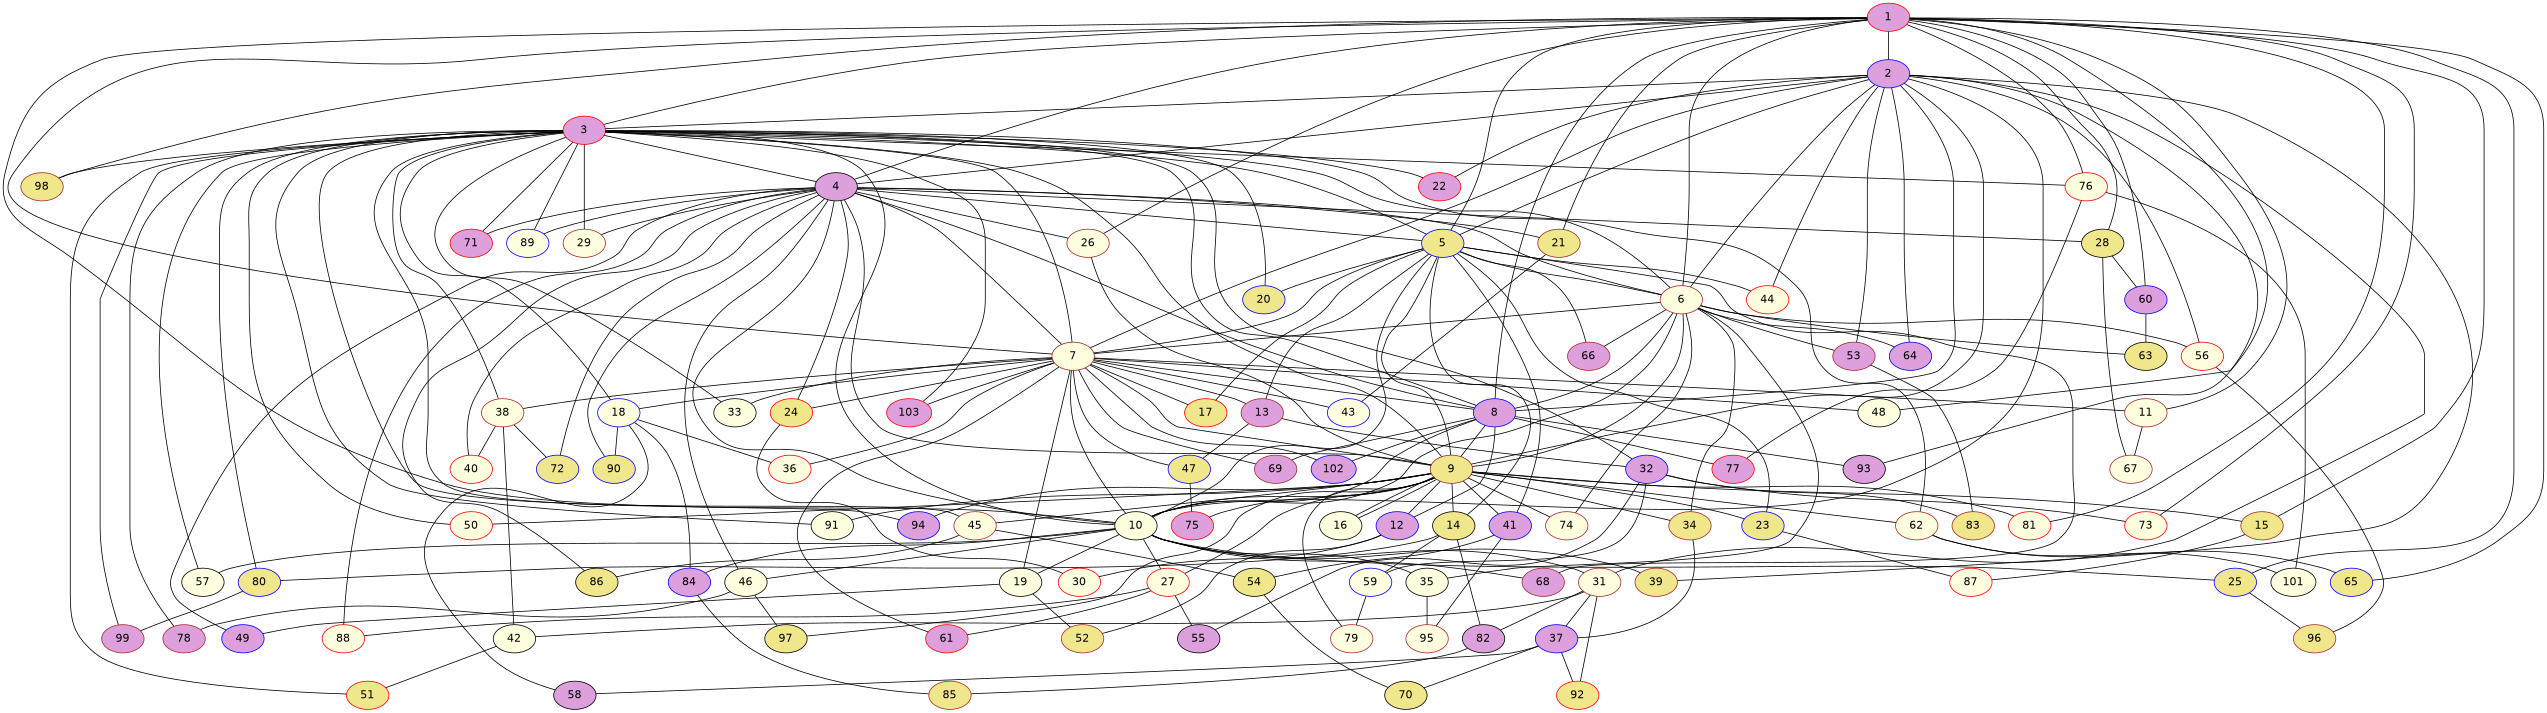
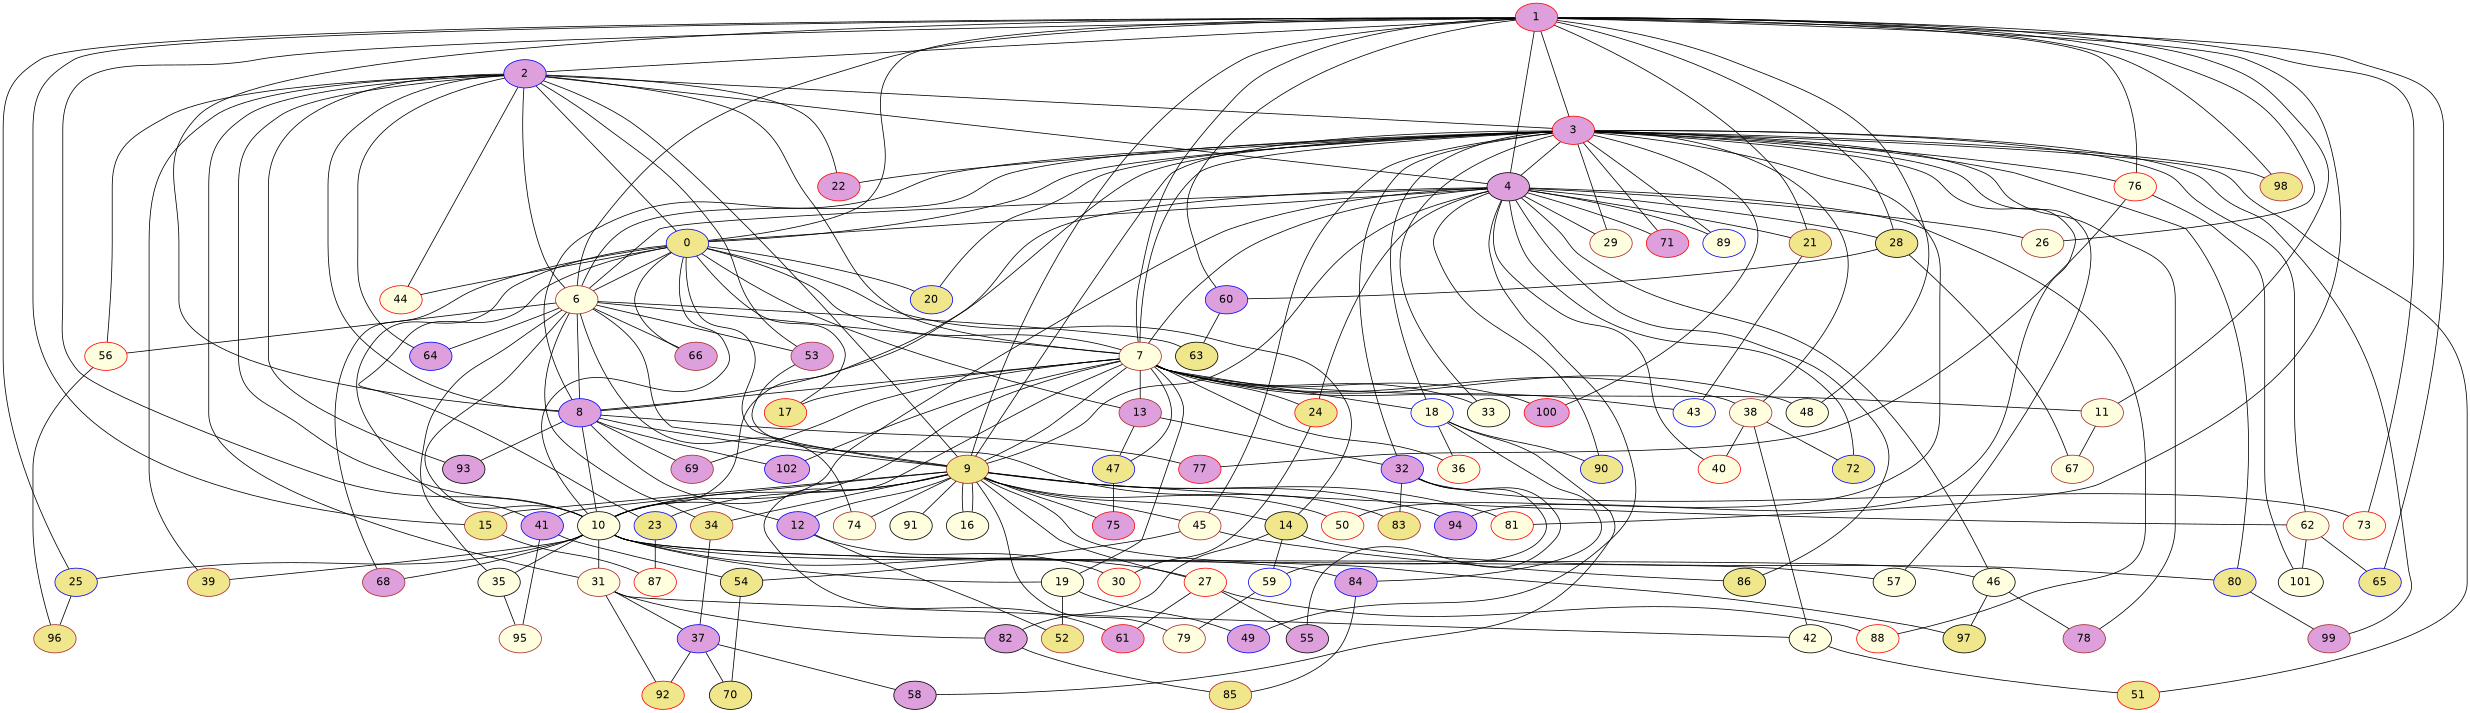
(1443, 243) -> (687, 243)
(1276, 390) -> (1158, 125)
(324, 412) -> none
(909, 413) -> (1547, 413)
